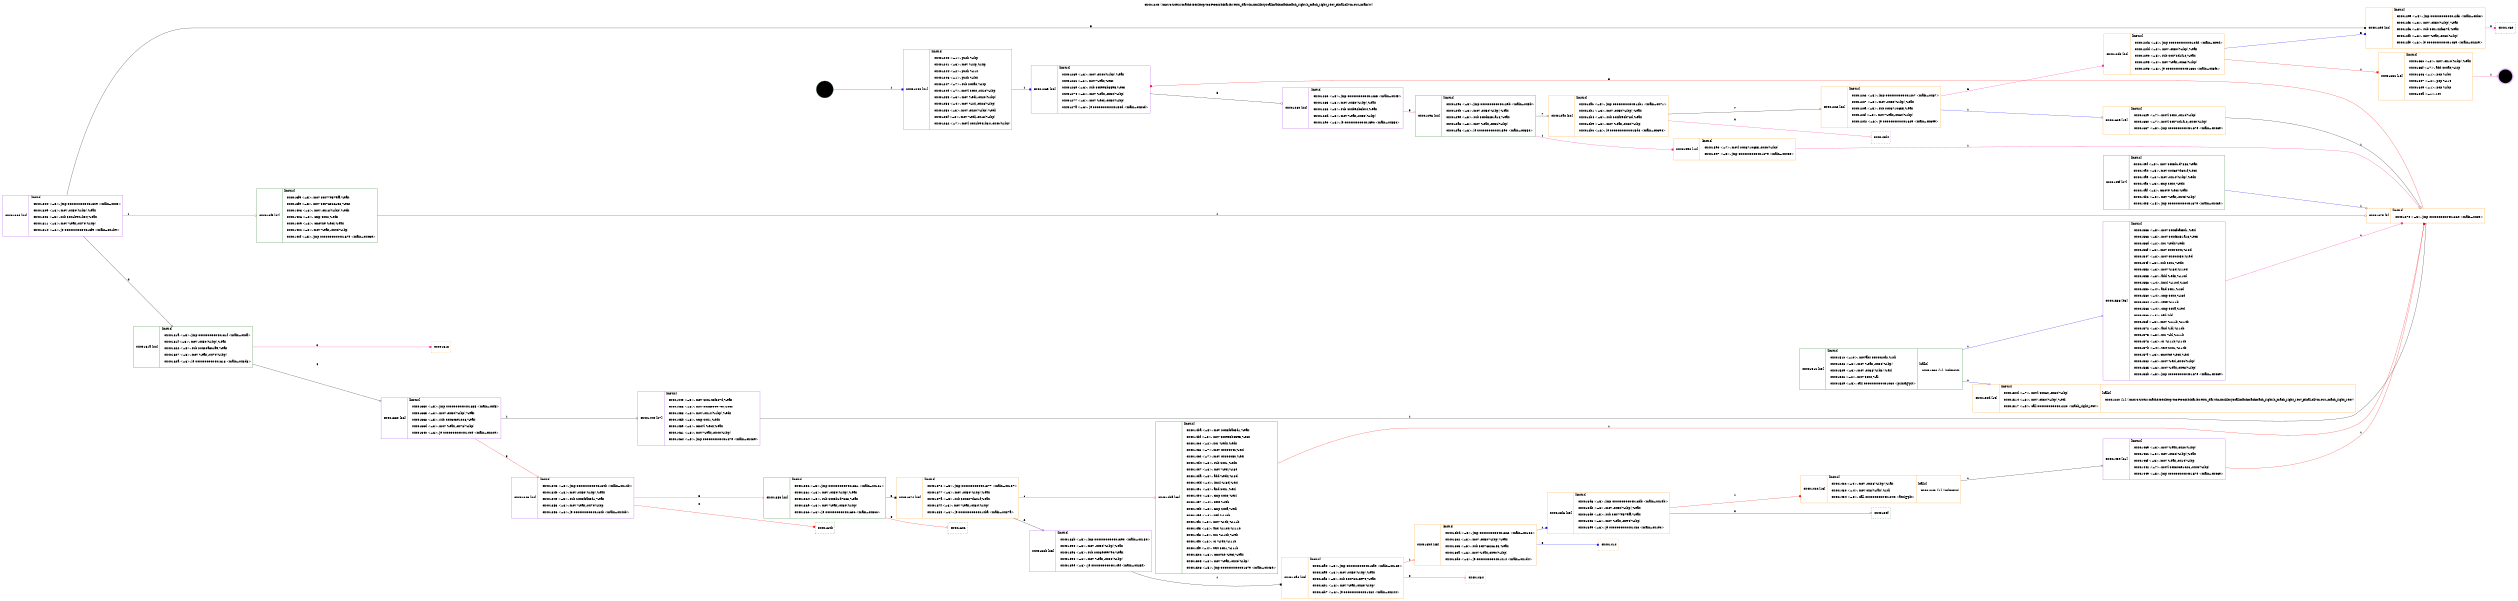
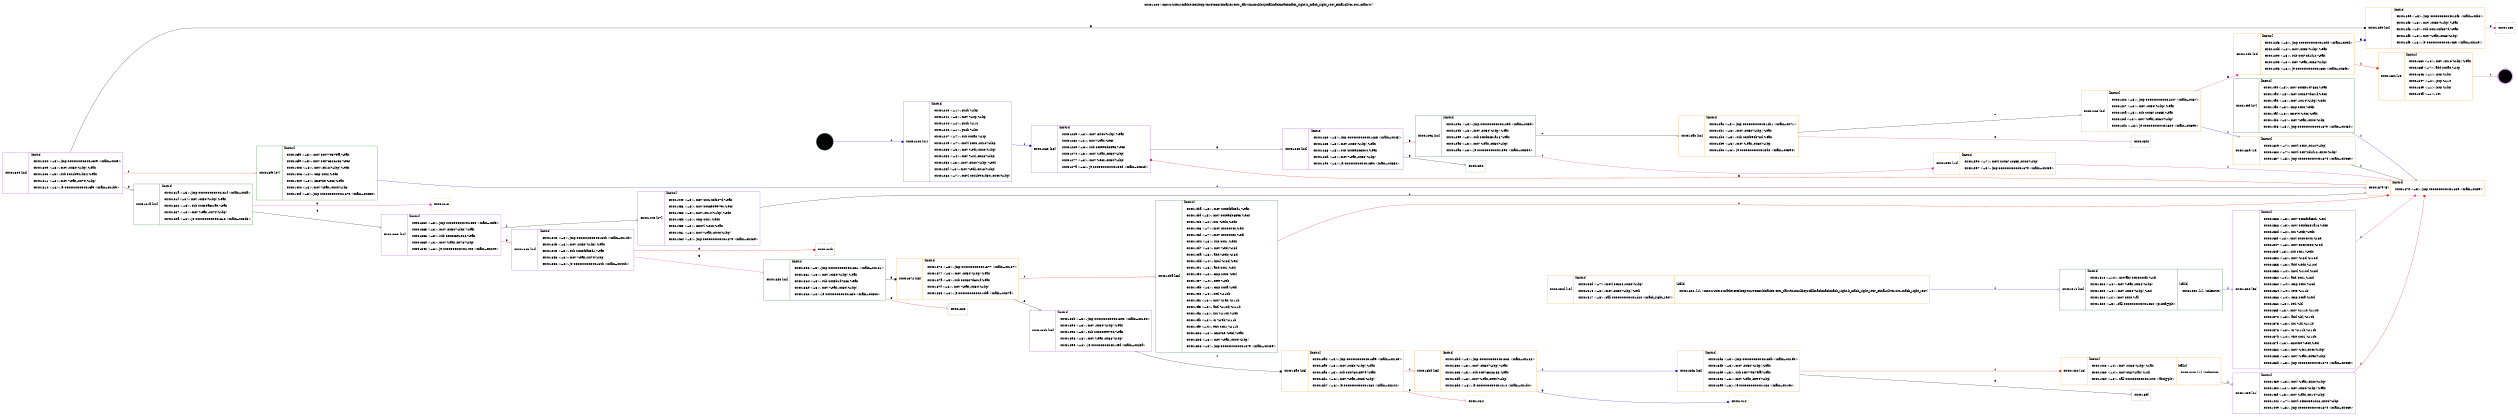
none -> (1476, 166)
(1975, 383) -> (1994, 290)
